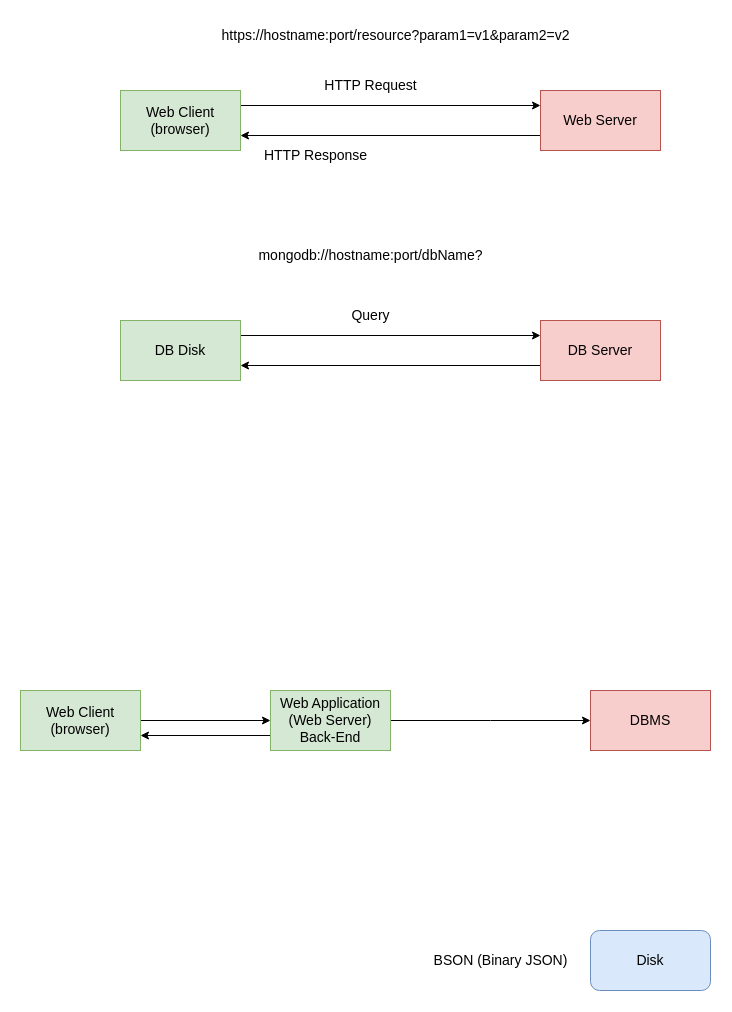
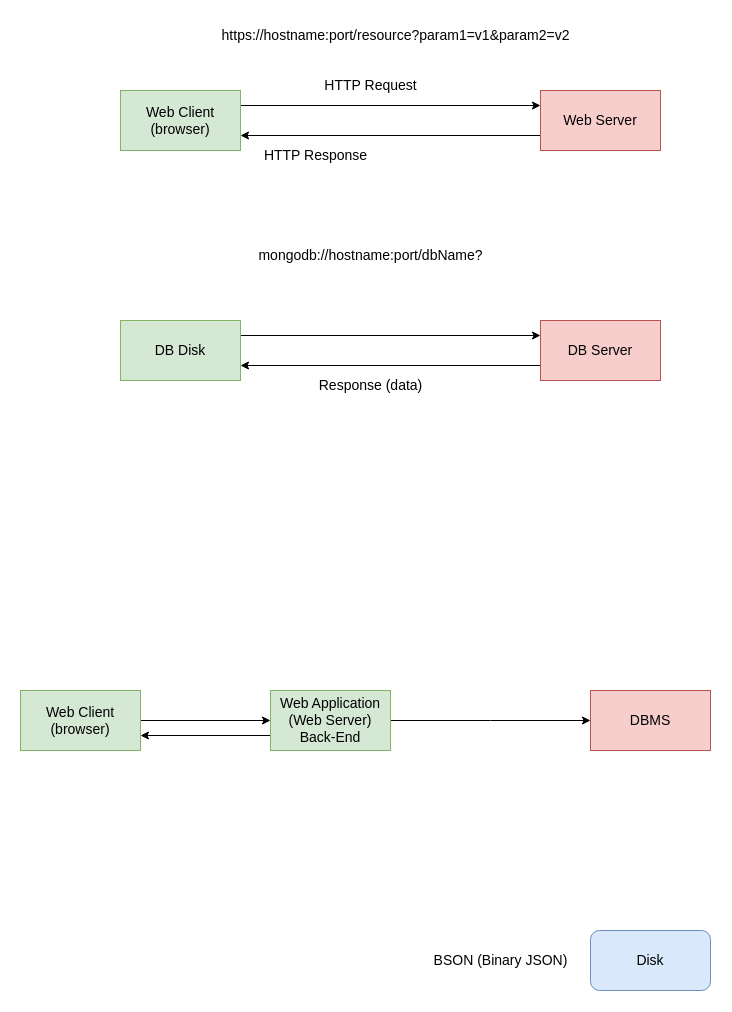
(371, 316) -> none
none -> (371, 386)
